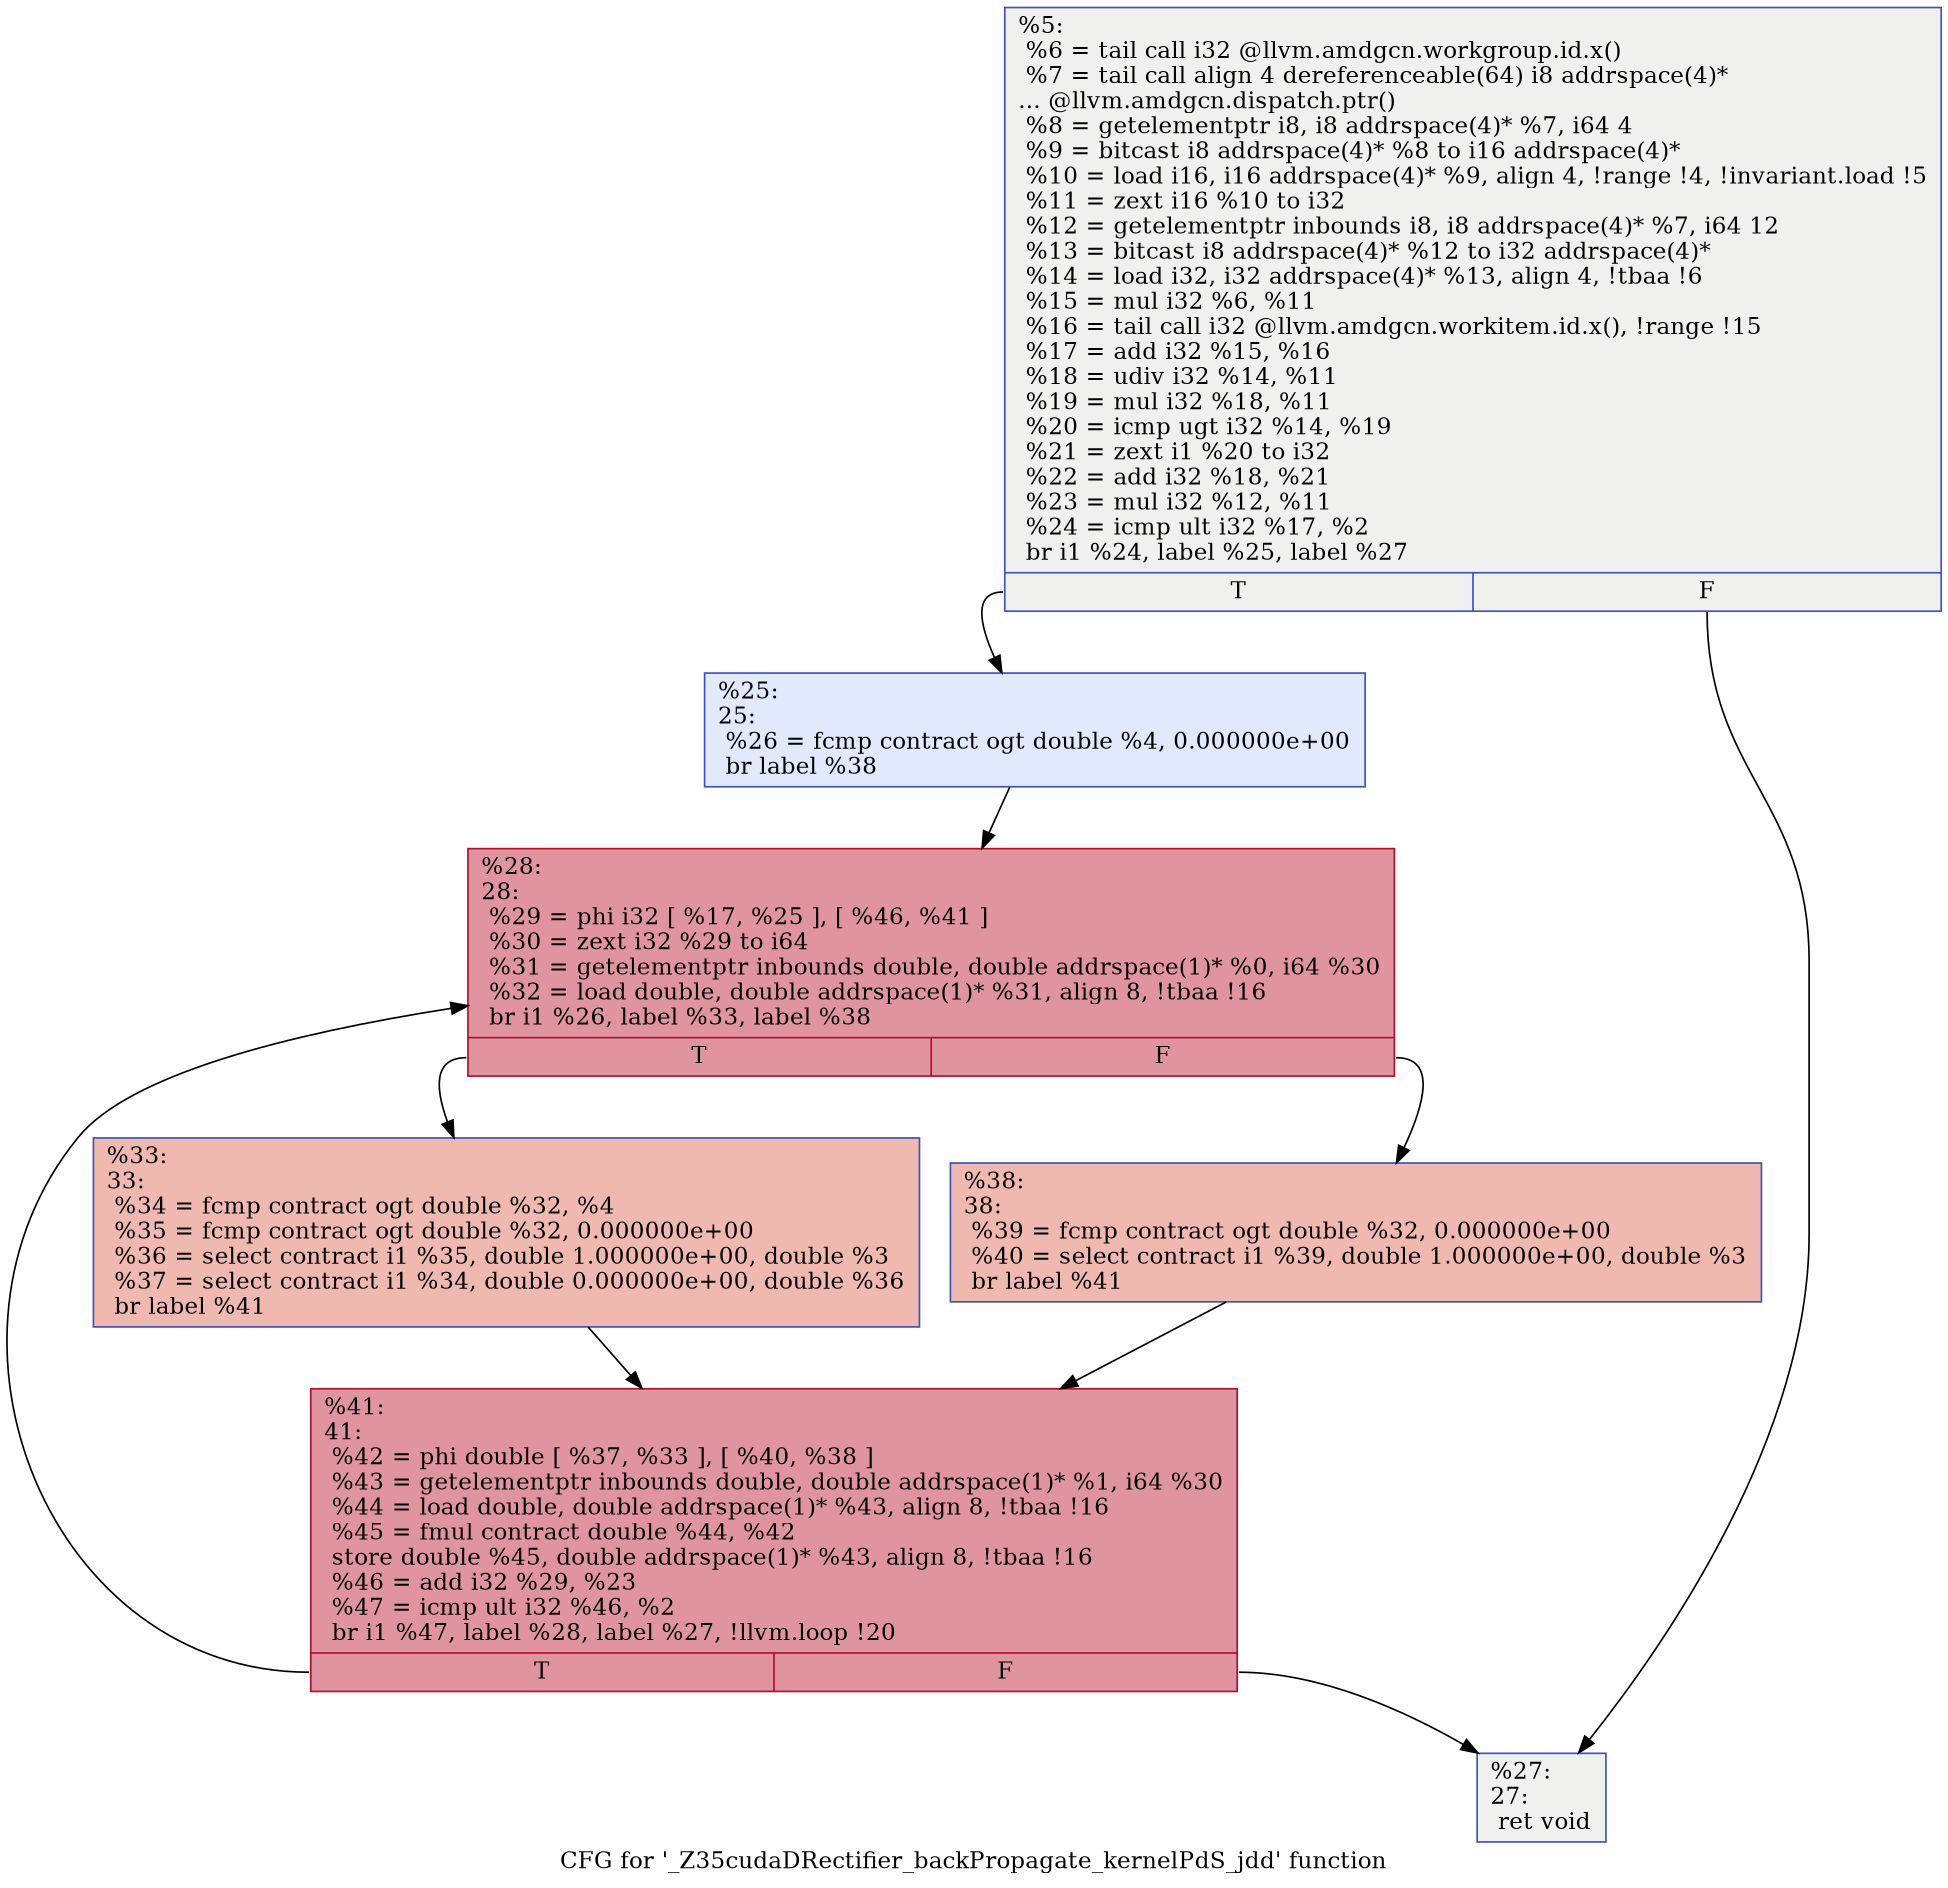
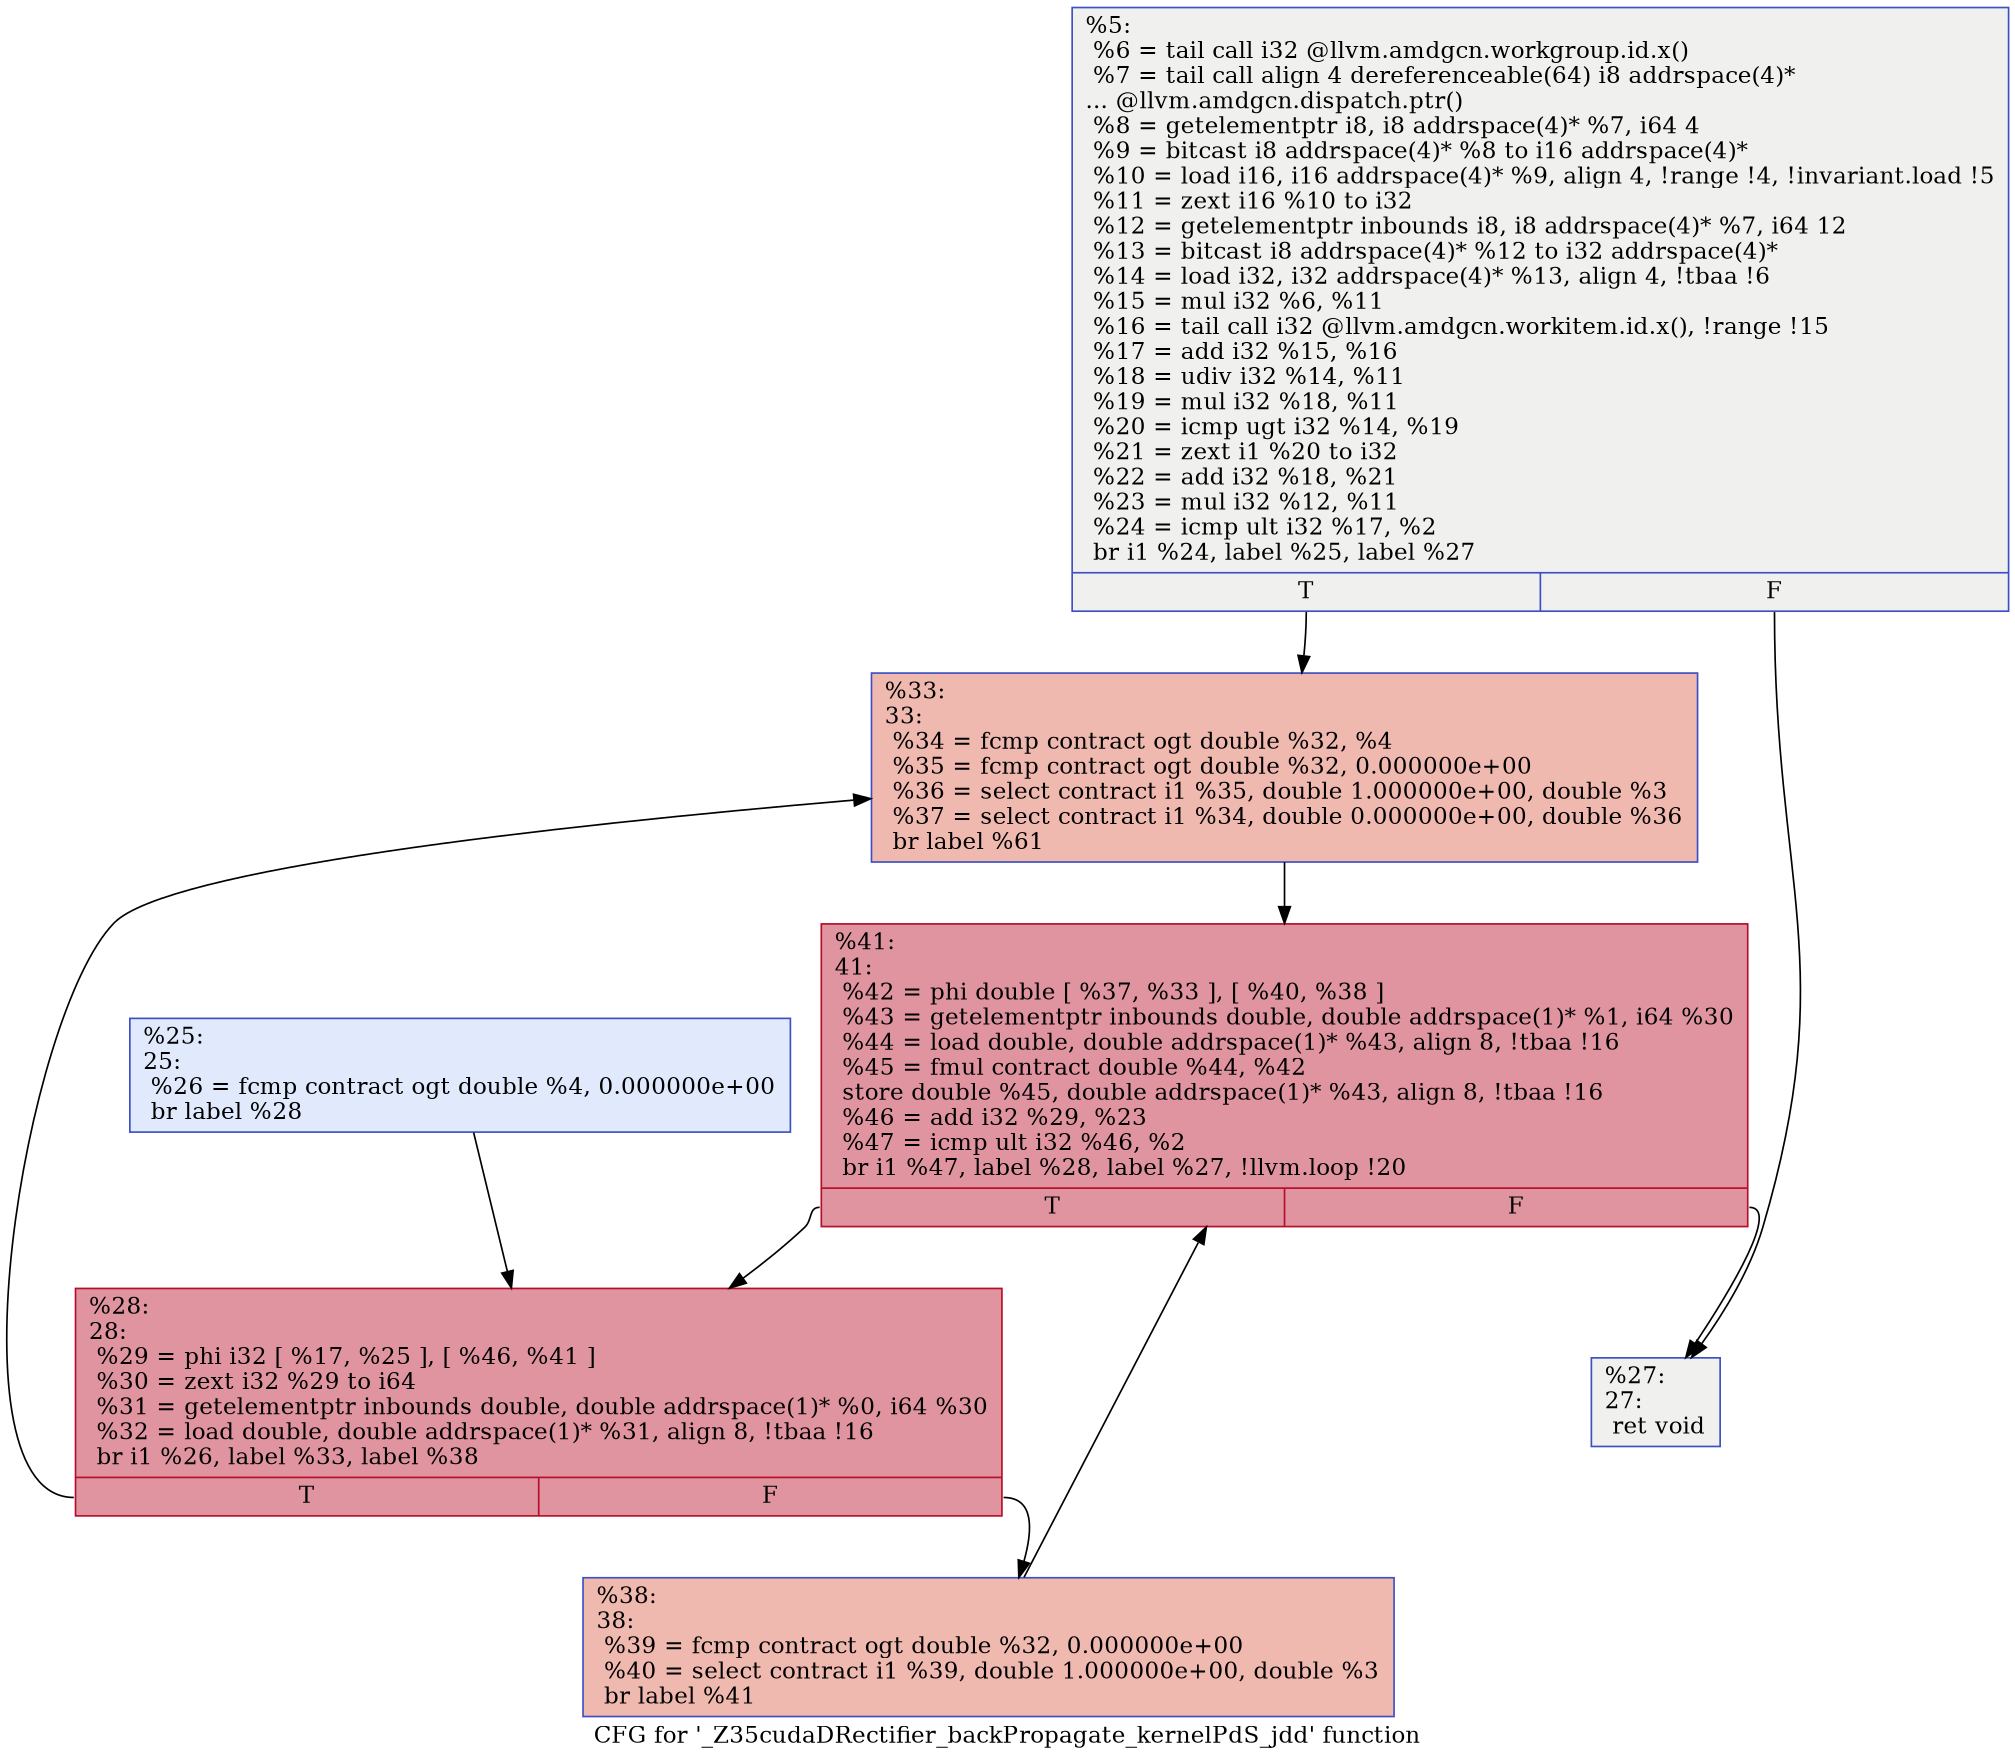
(982, 619) -> (1306, 634)
(798, 767) -> (223, 1112)
(187, 1307) -> (965, 842)
